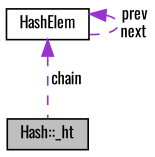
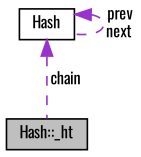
(48, 24) -> (47, 24)
